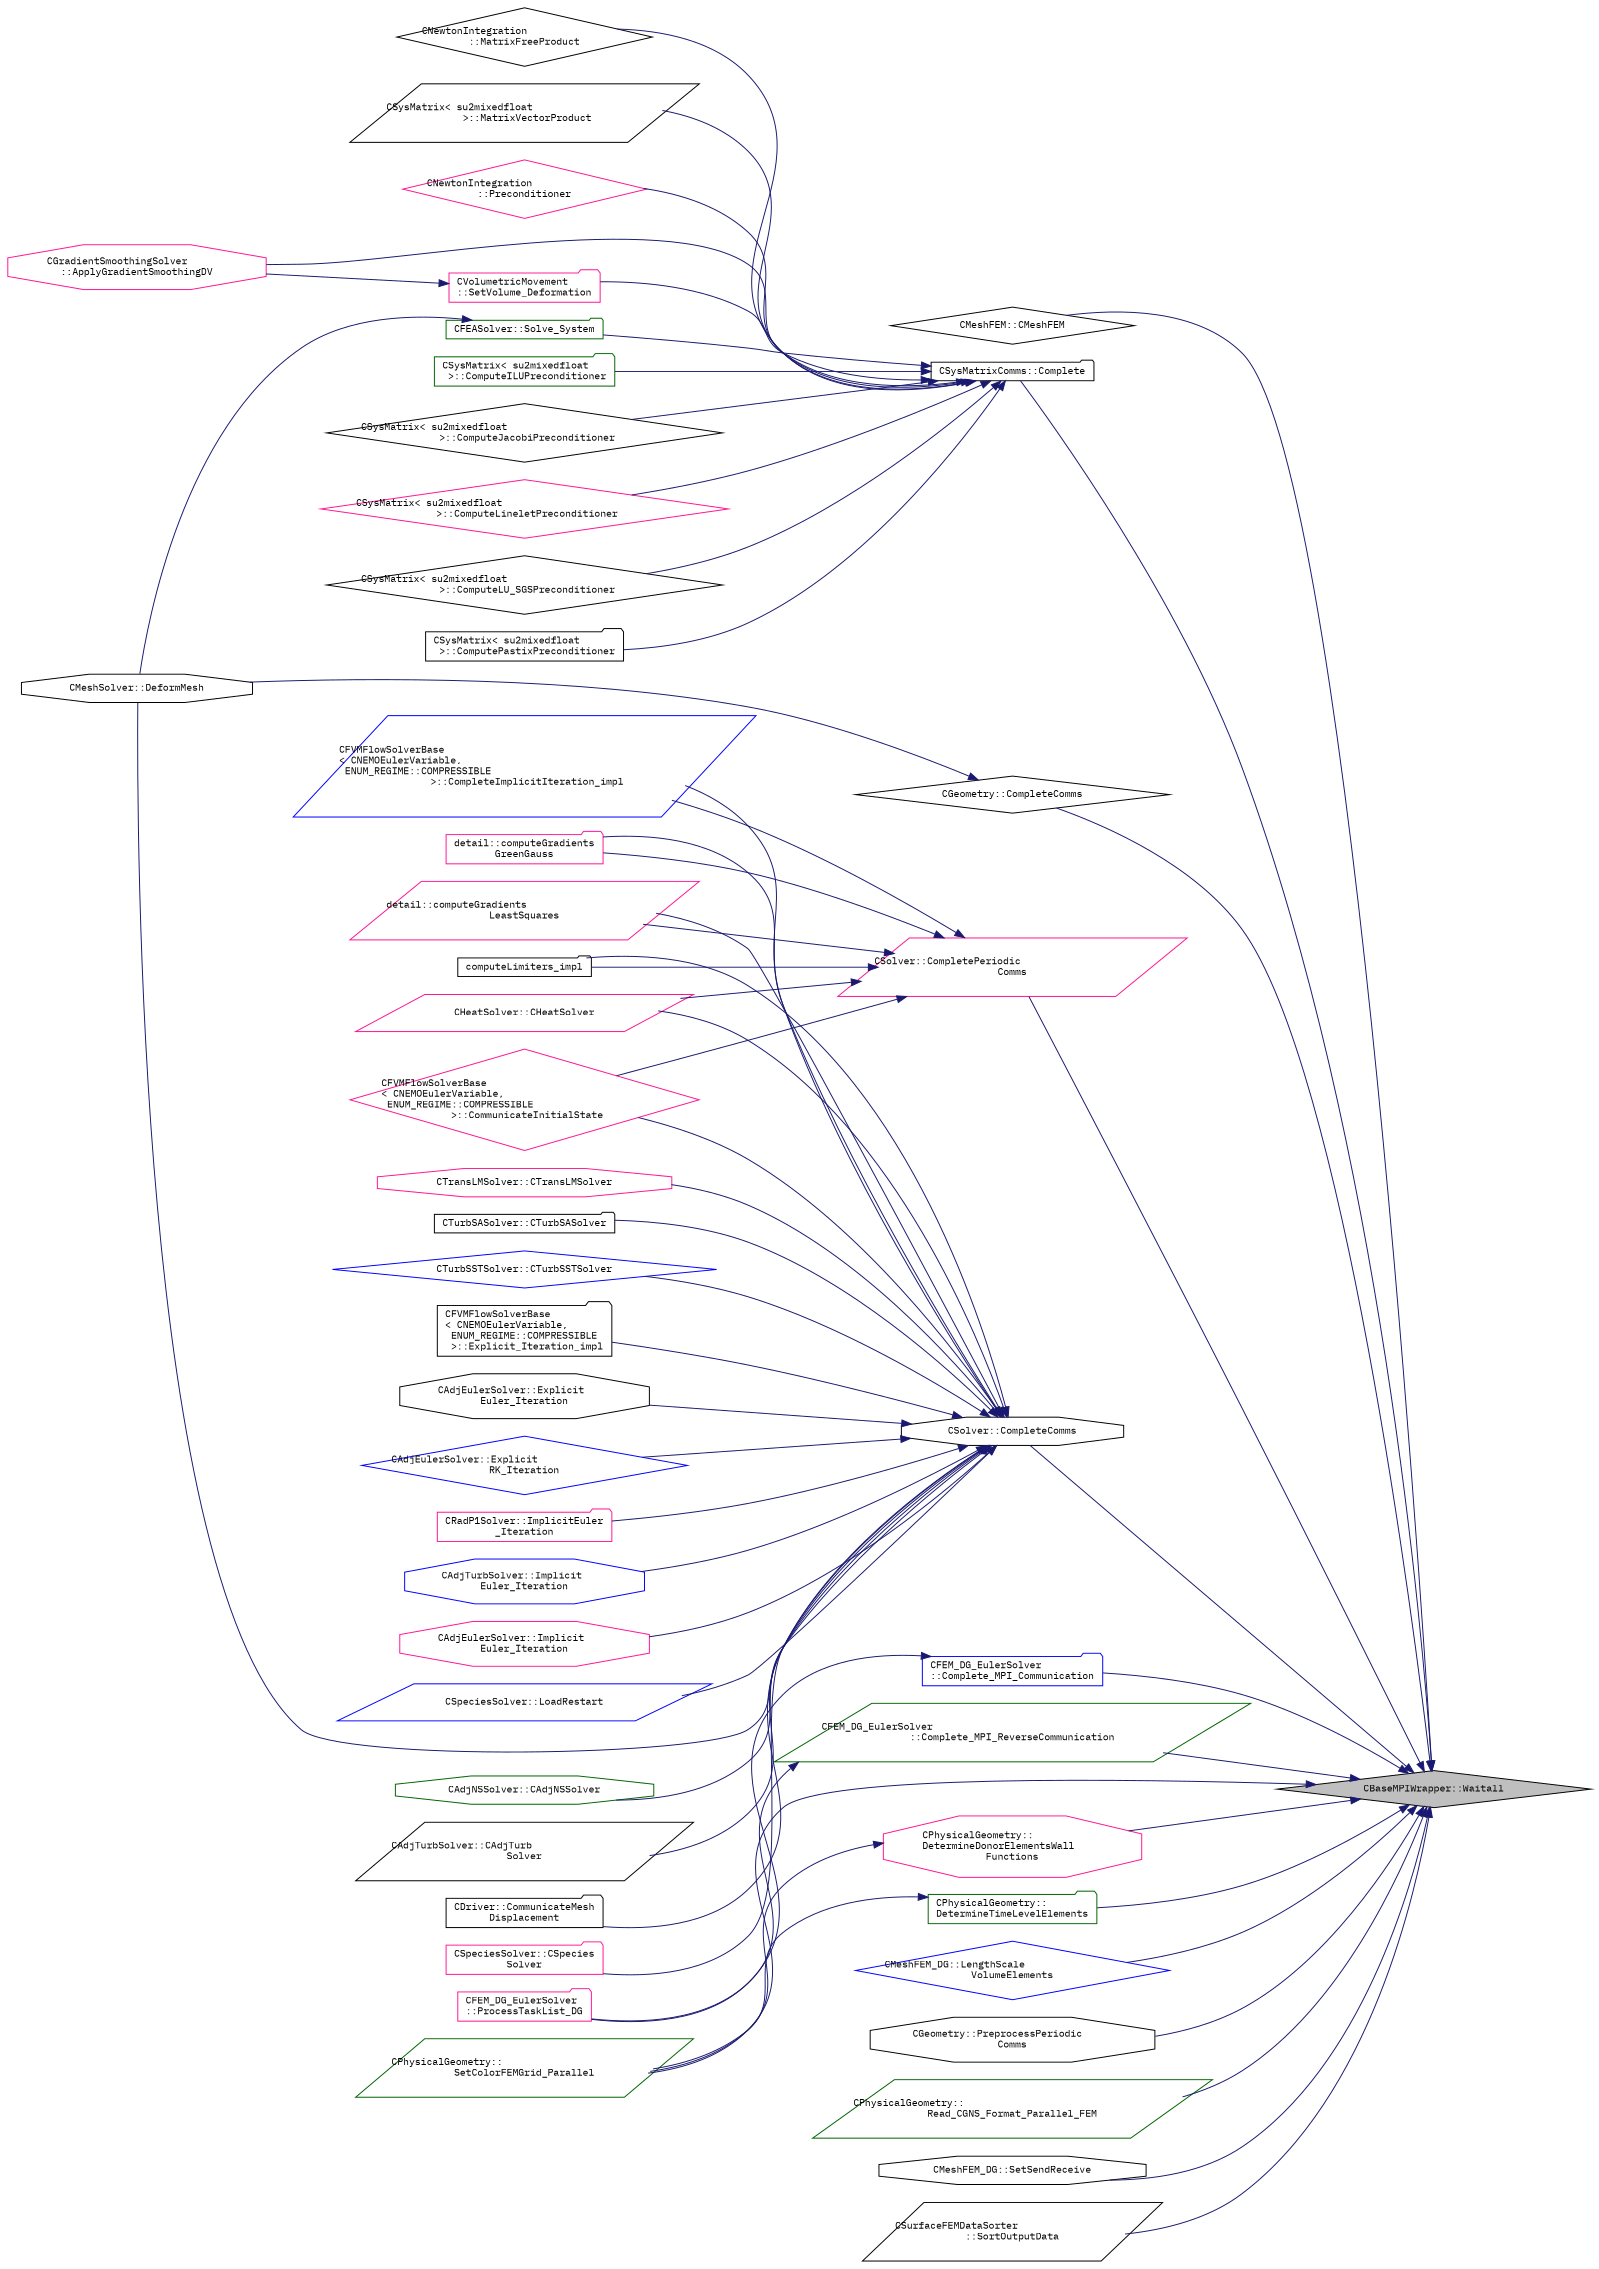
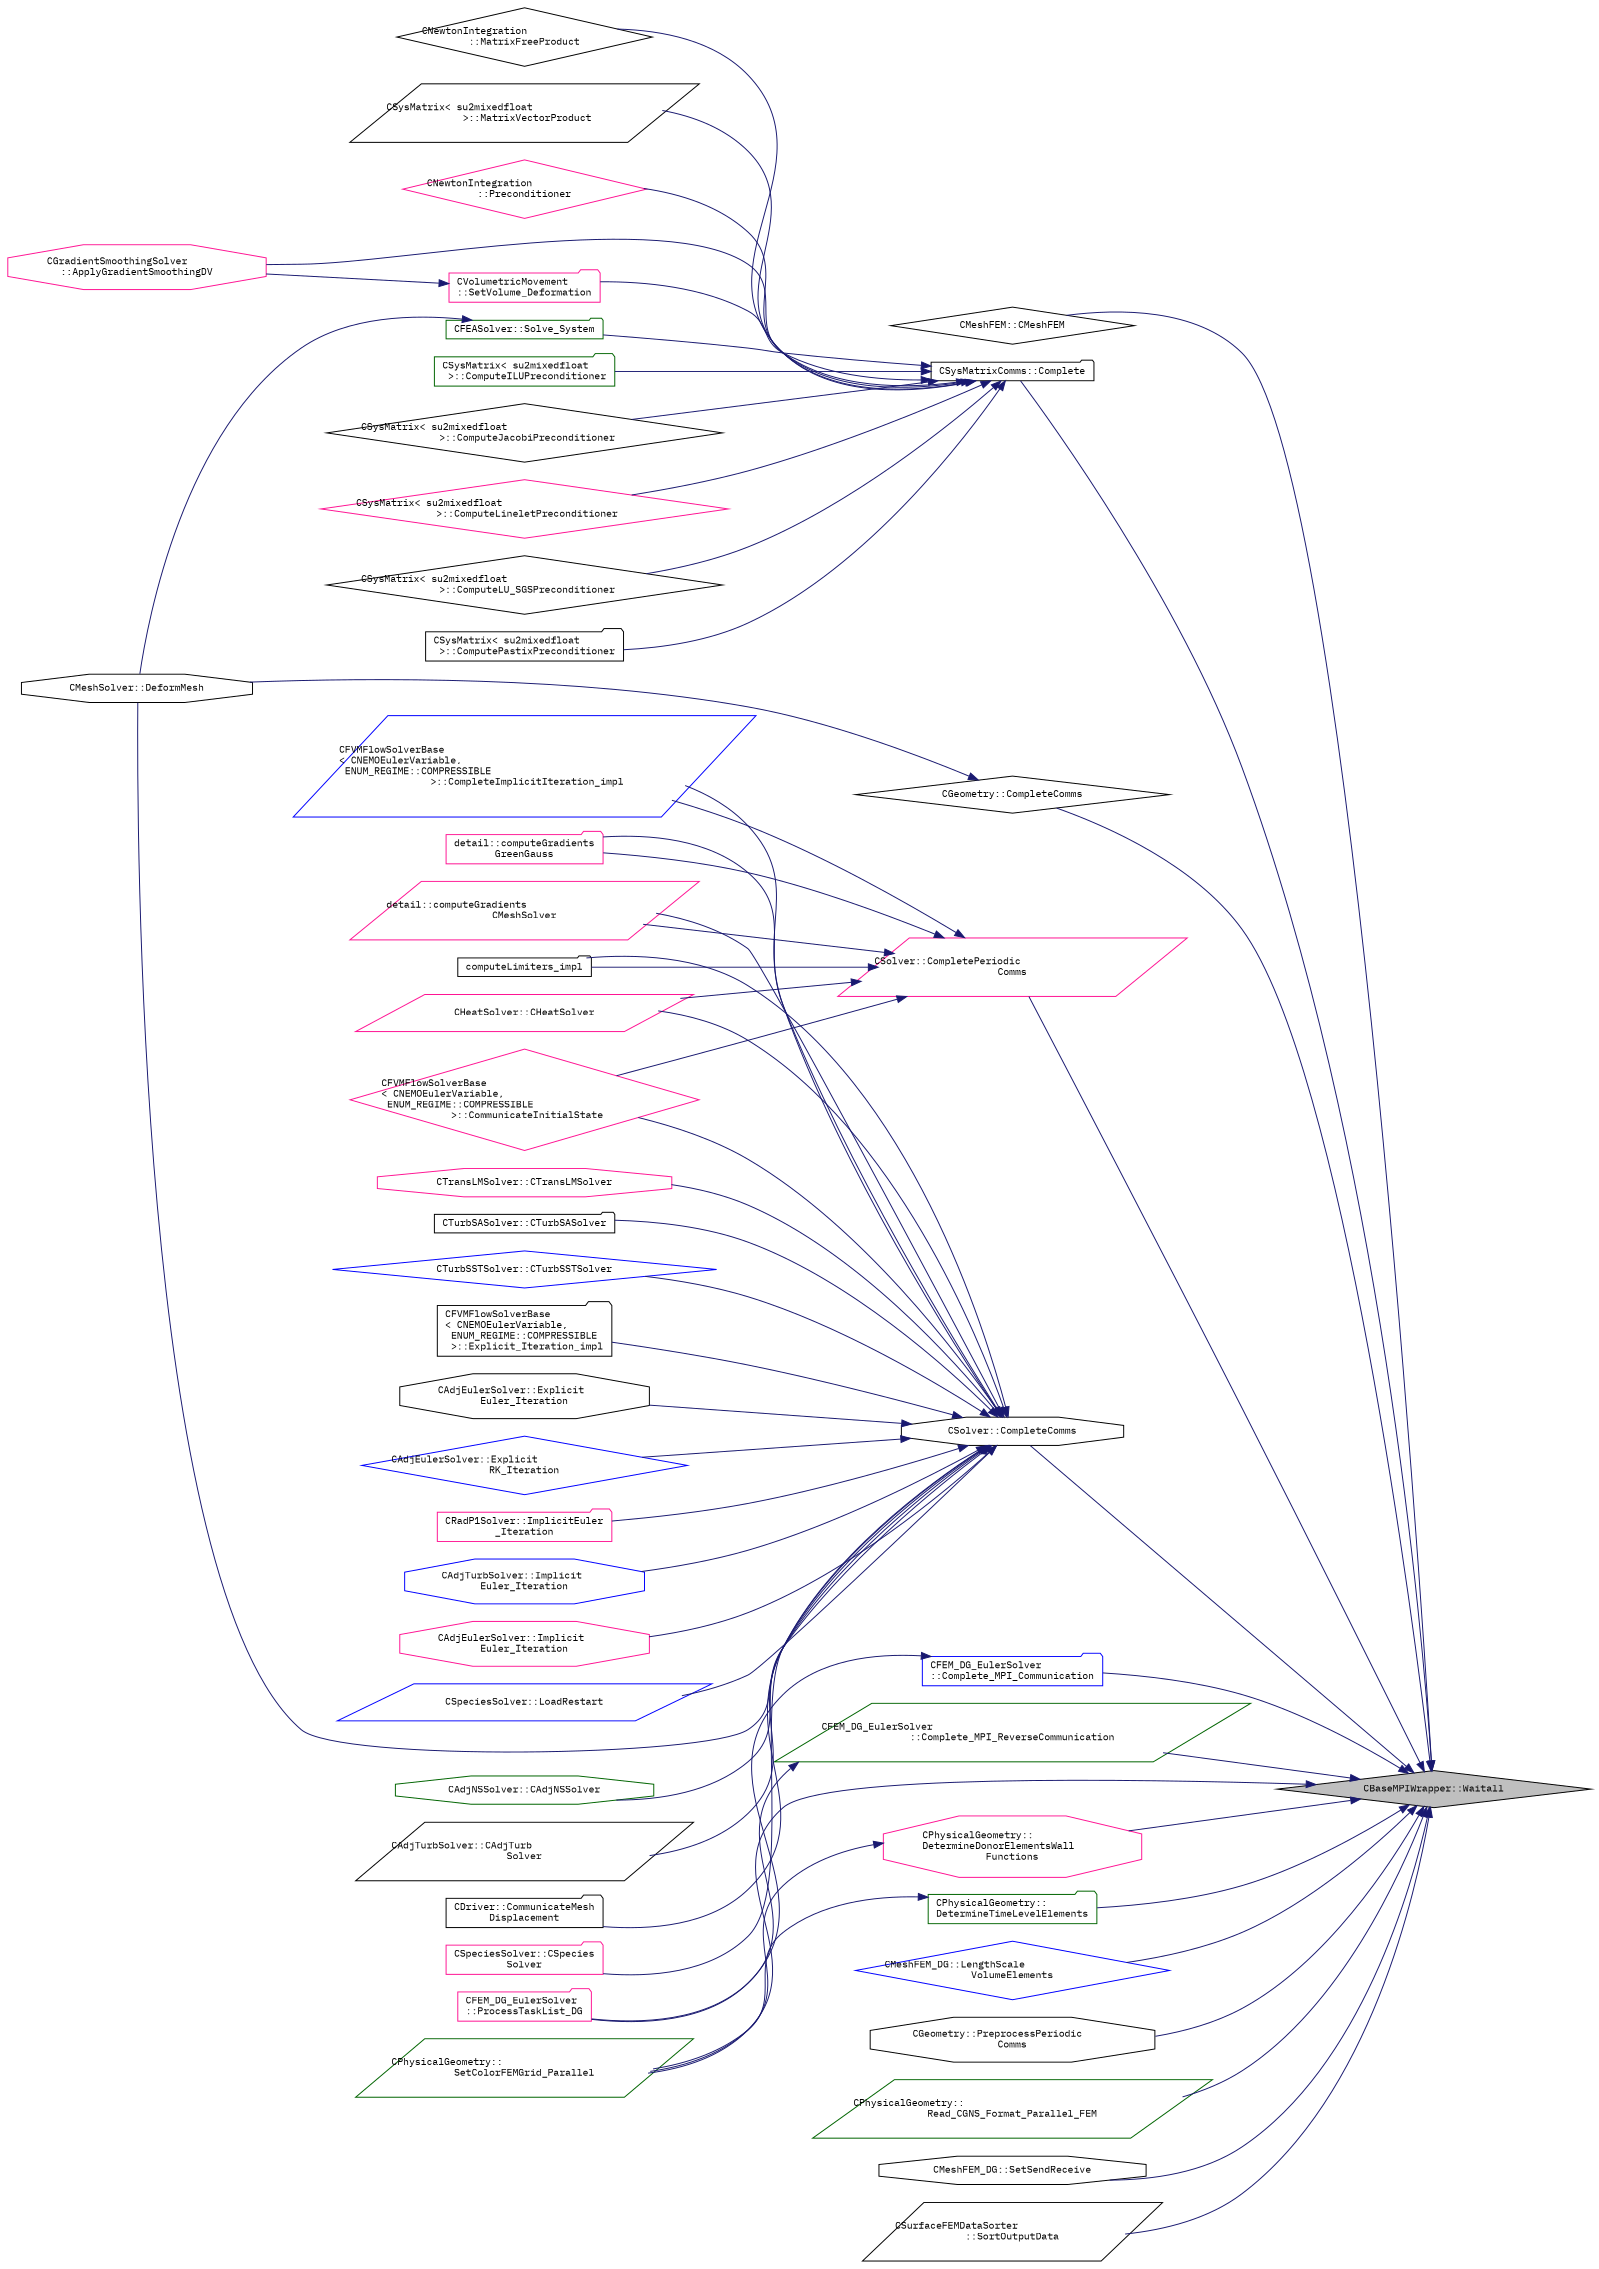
(525, 911) -> (525, 911)
